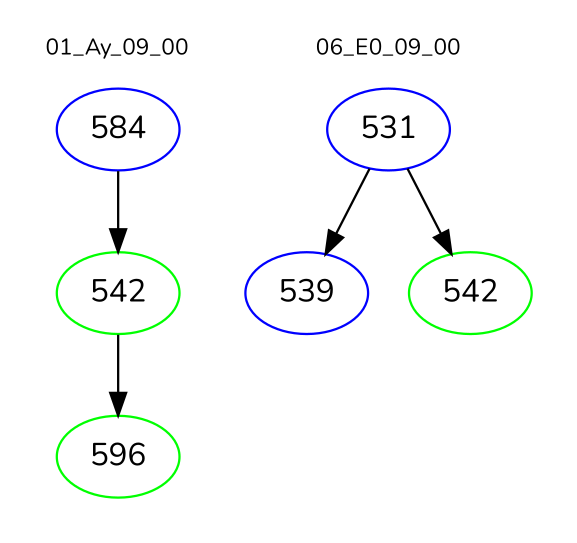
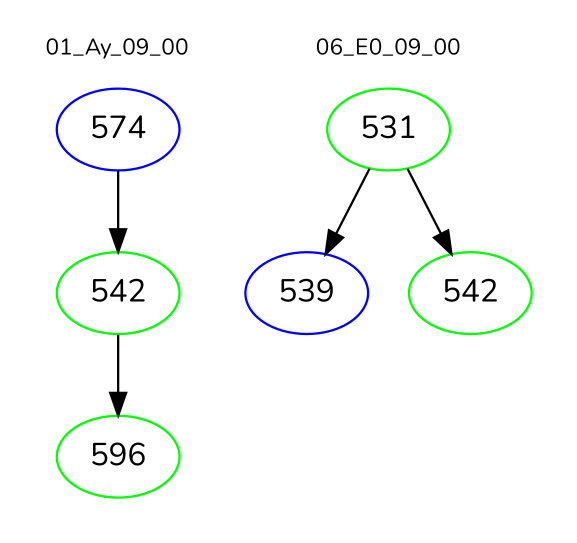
(118, 130) -> (118, 130)
(389, 130) -> (389, 130)
